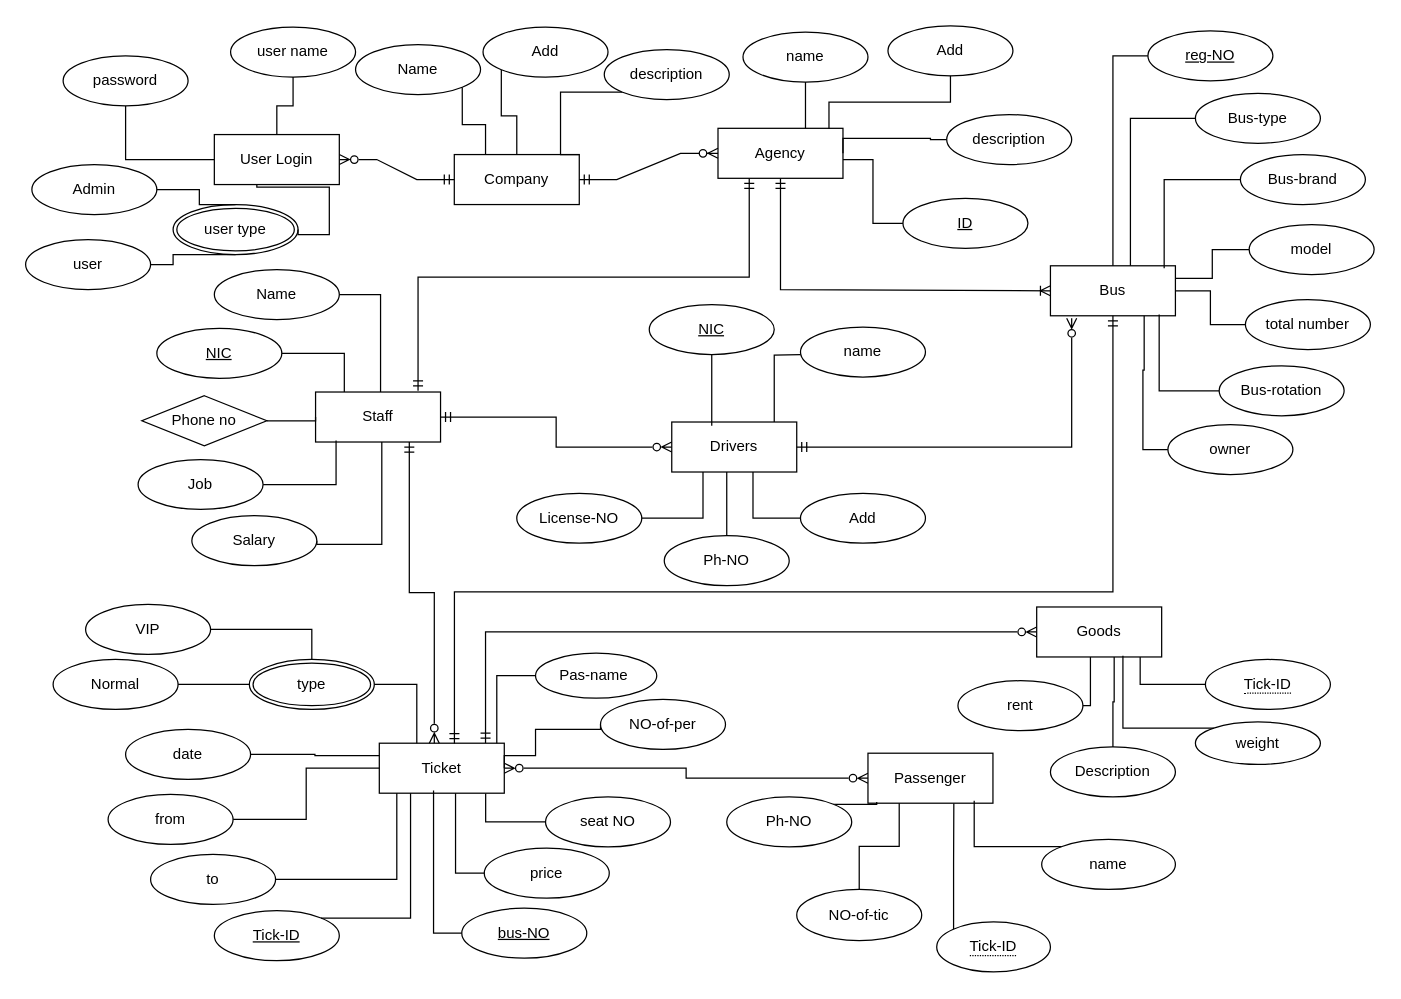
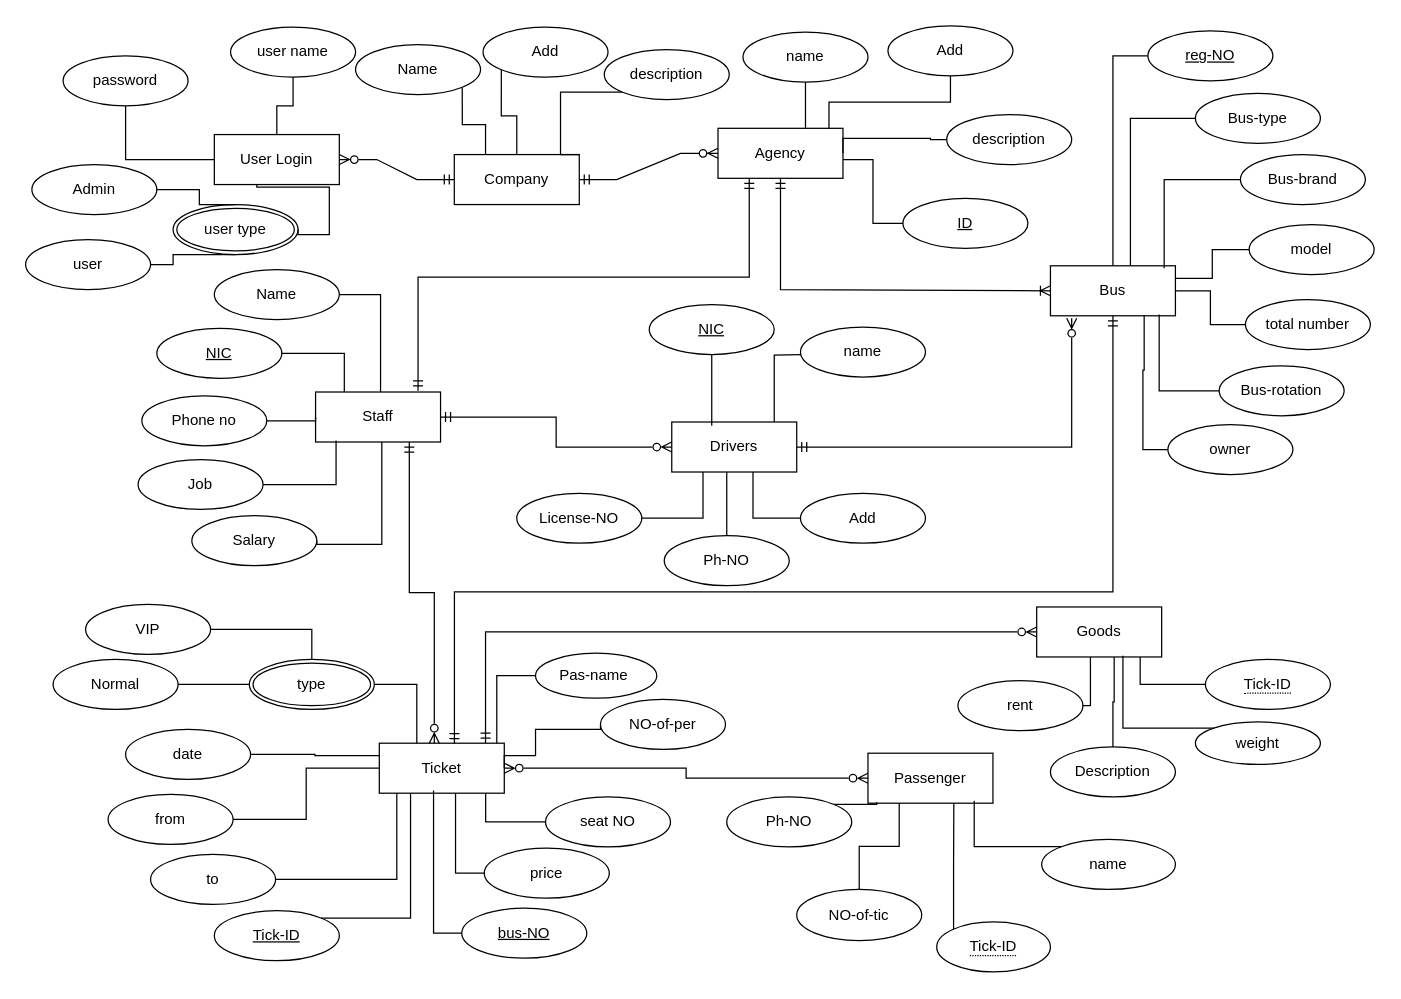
(204, 421) -> (204, 421)
